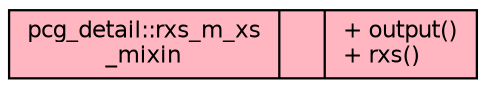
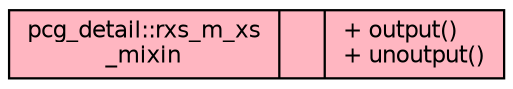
(382, 56) -> (414, 56)
